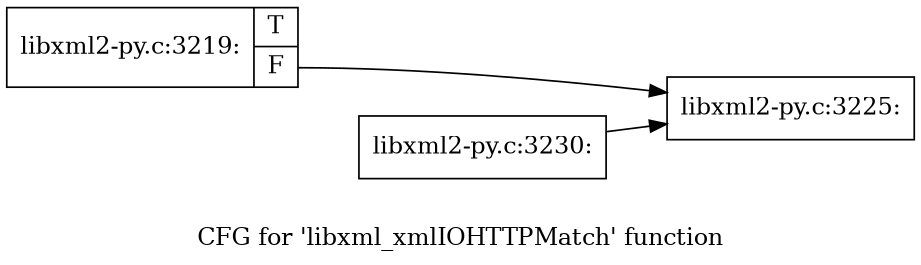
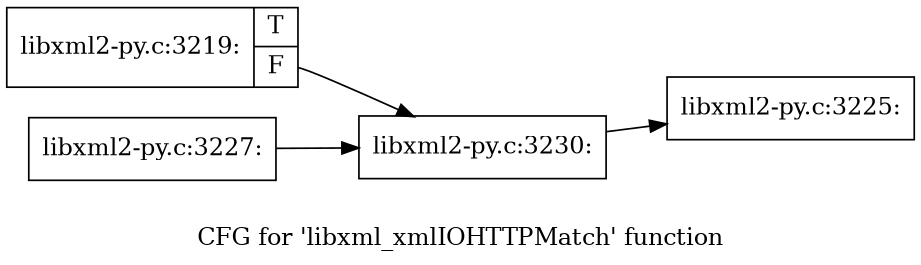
(474, 75) -> (348, 88)
none -> (152, 149)
